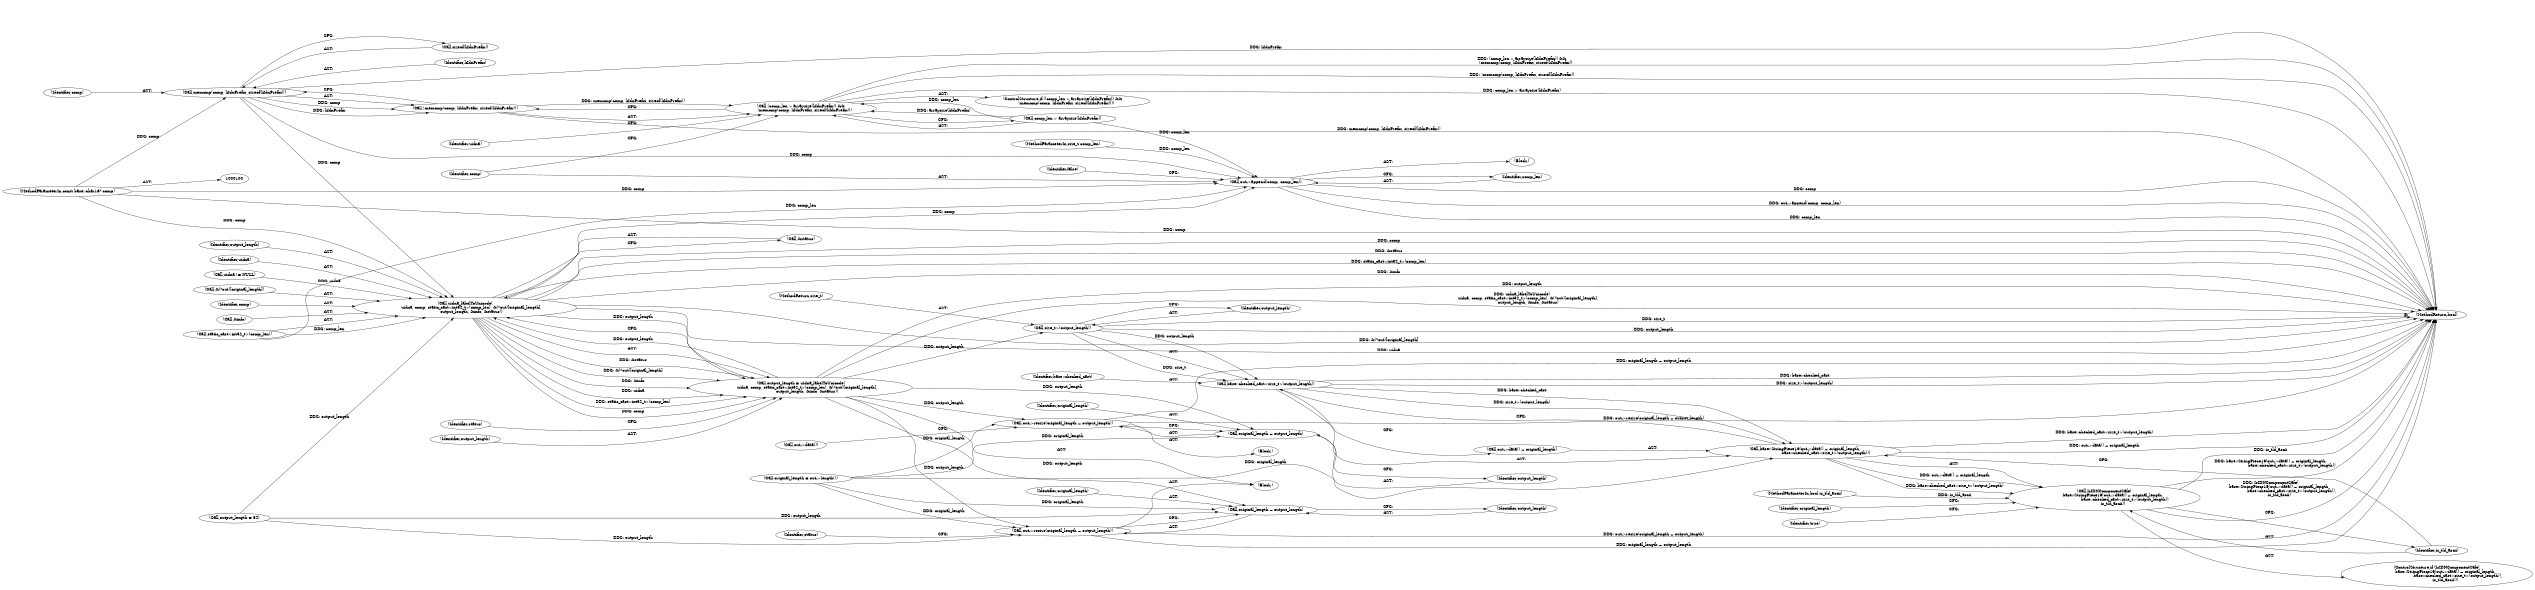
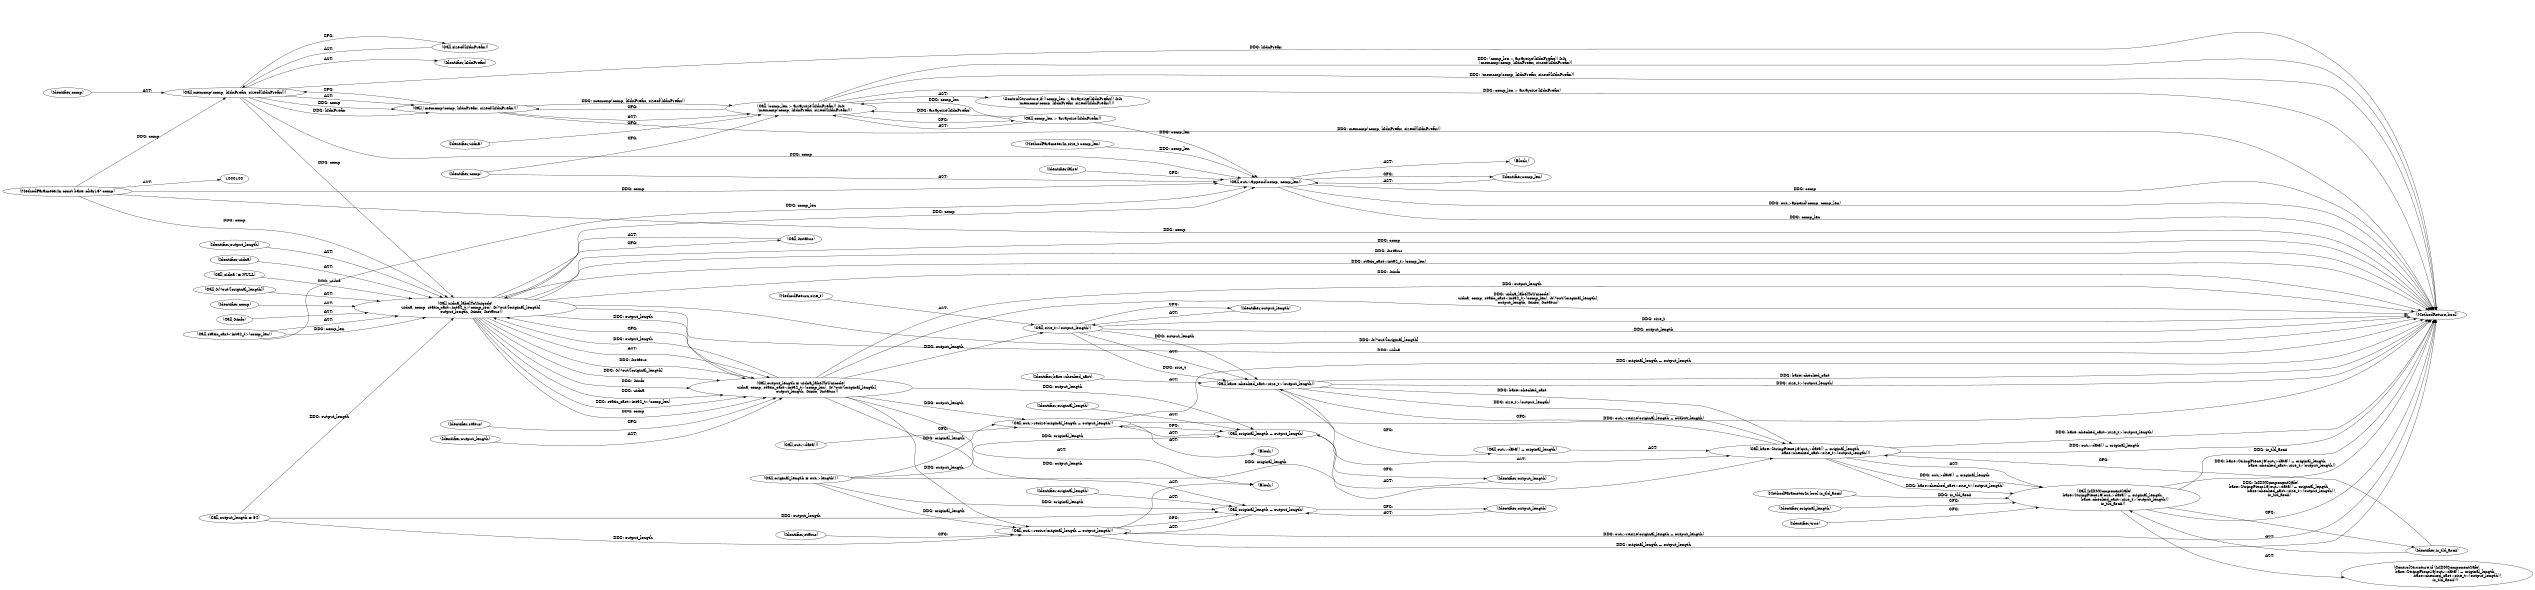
(345, 71) -> (338, 62)
